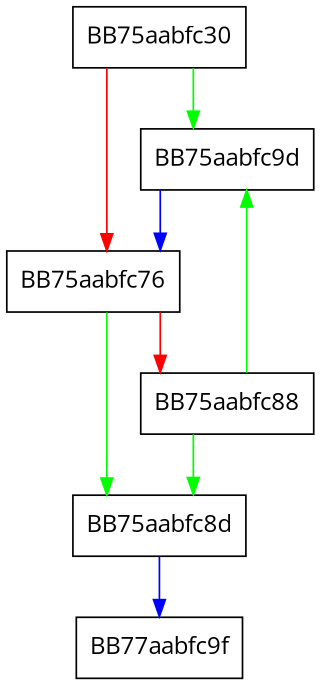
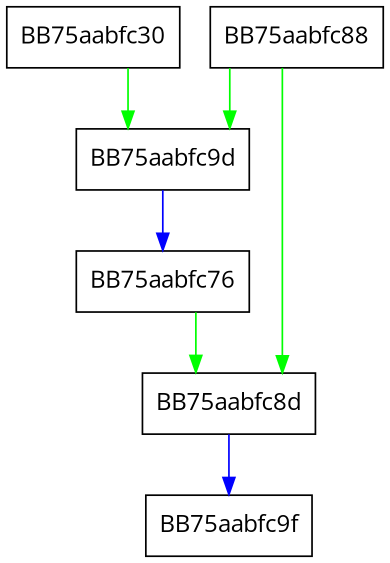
(107, 151) -> none
(160, 334) -> none
(159, 648) -> (229, 526)
